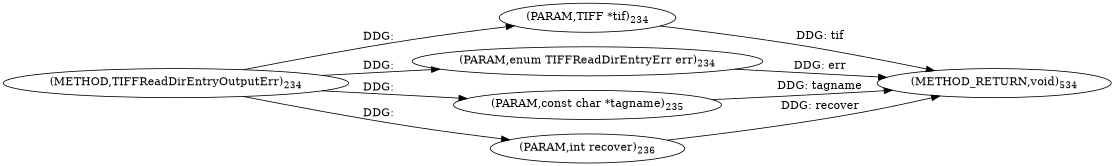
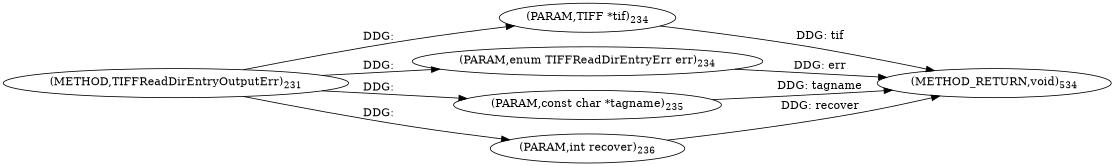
(293, 82) -> (293, 82)
